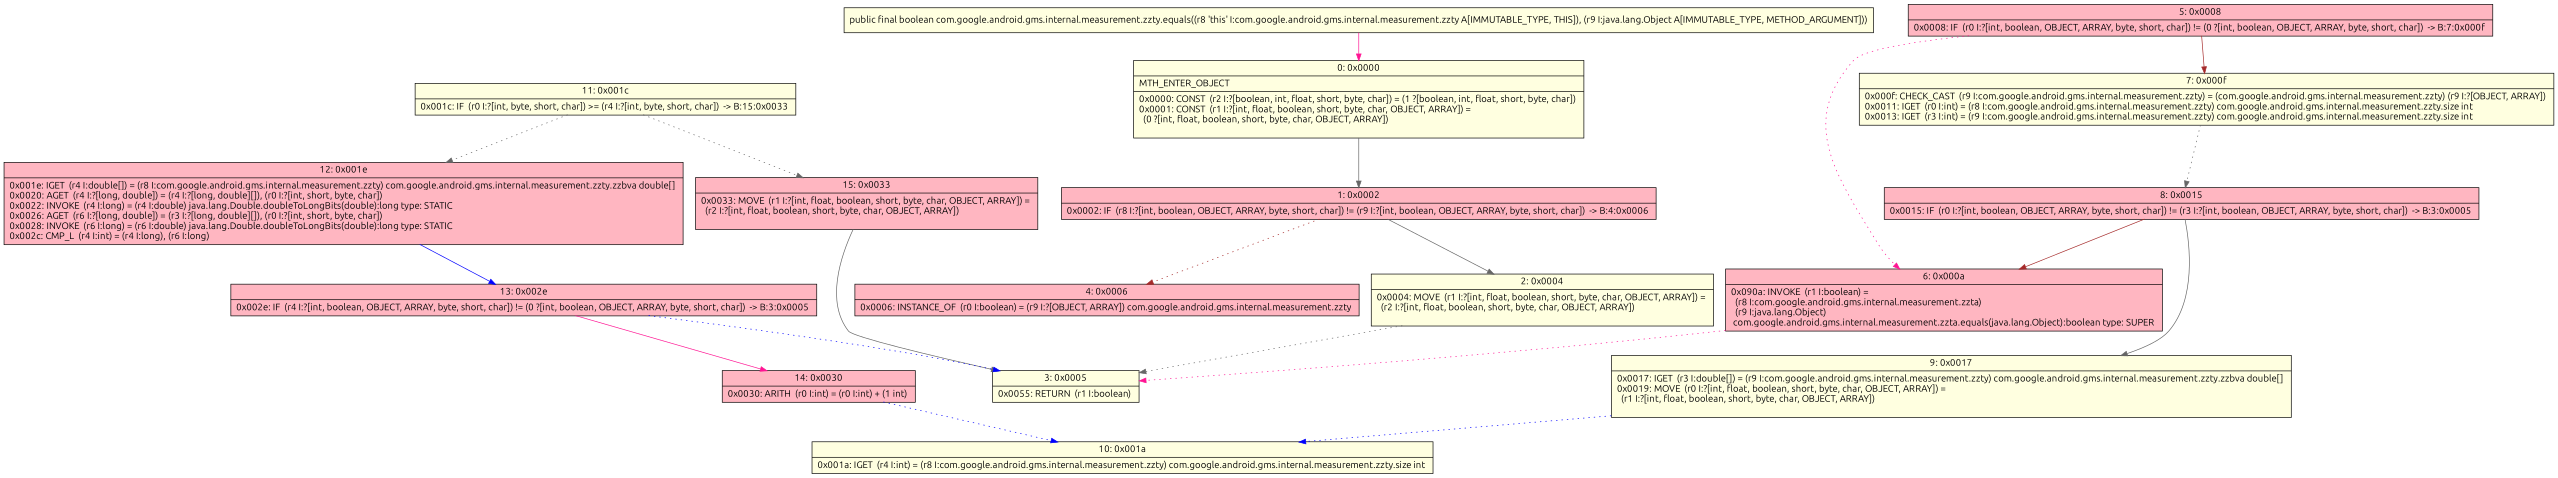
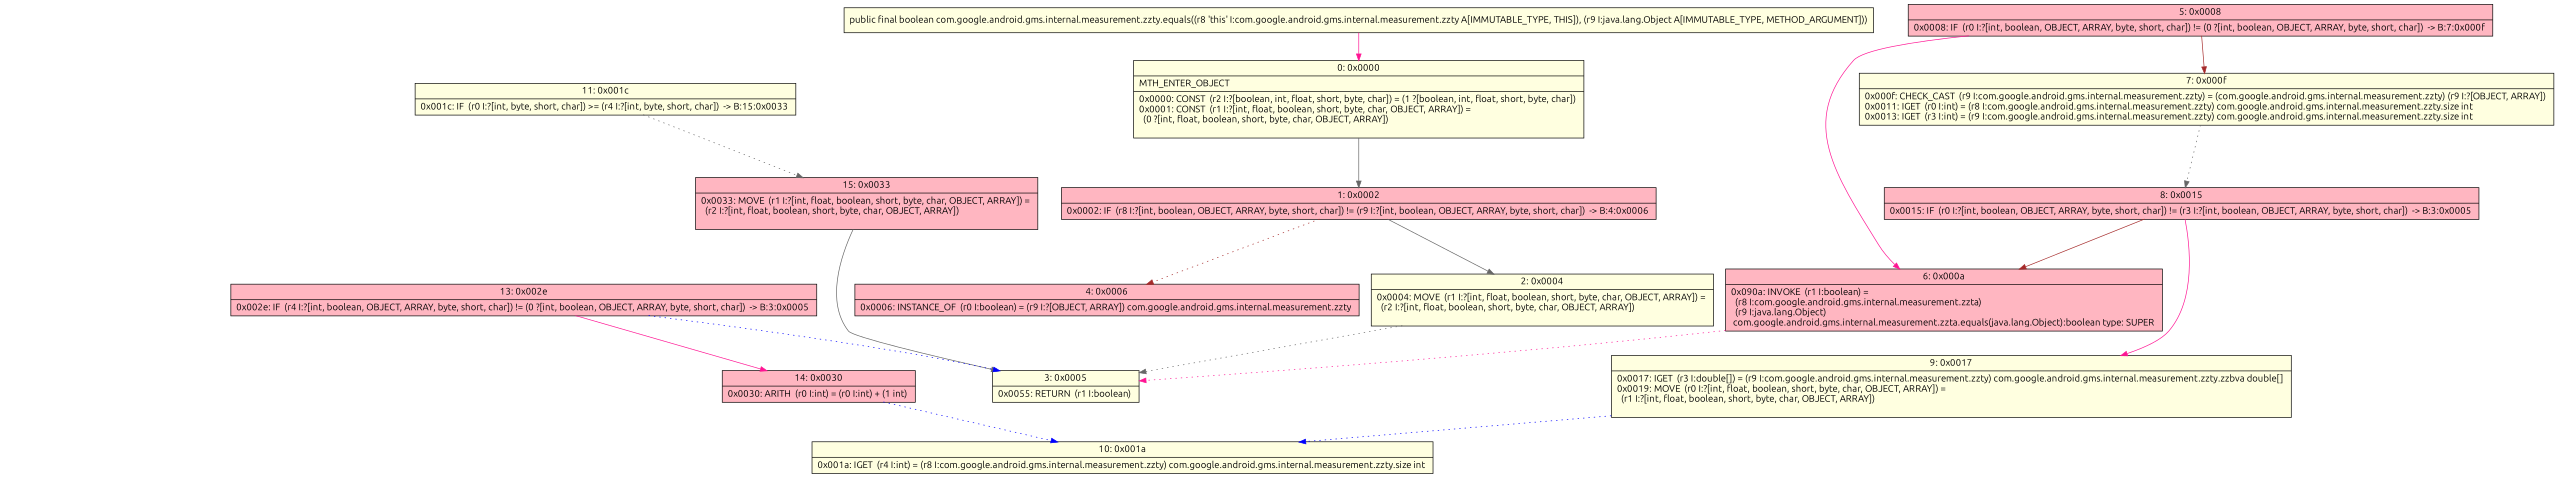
(1828, 109) -> (1828, 109)
(344, 204) -> none
(2184, 301) -> (2184, 301)
